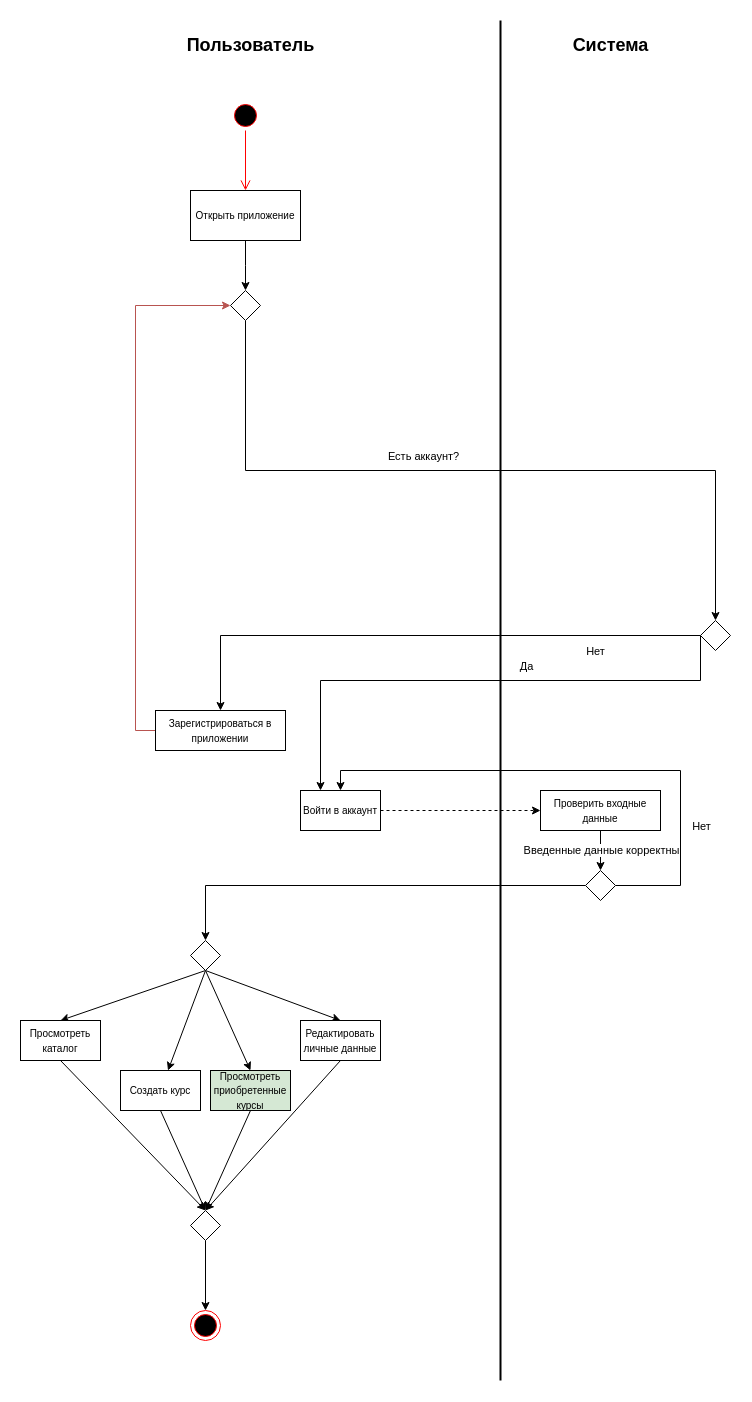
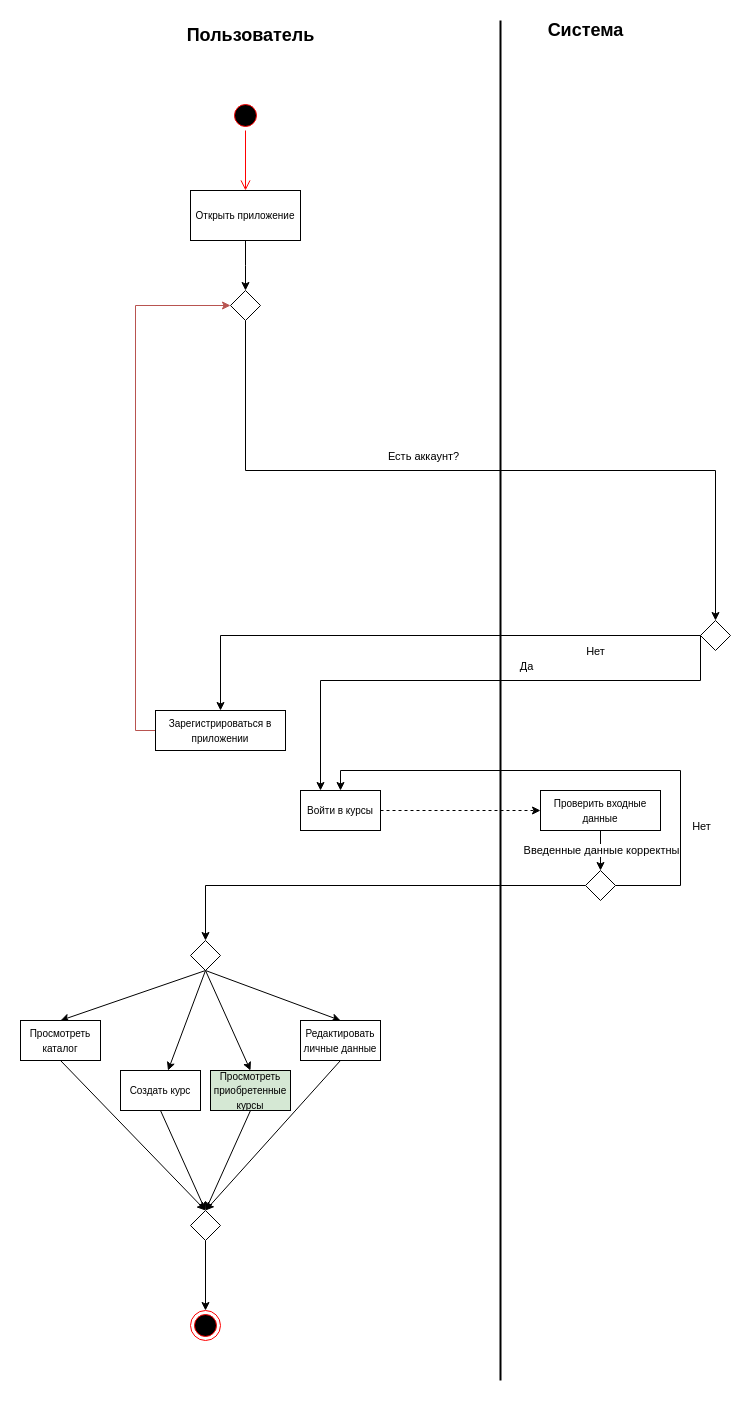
(251, 46) -> (251, 36)
(611, 46) -> (586, 31)
(341, 811) -> (341, 811)
